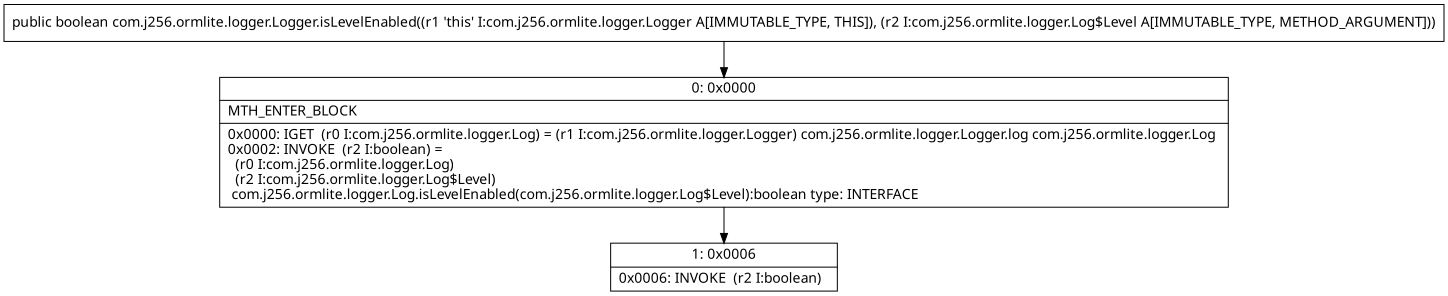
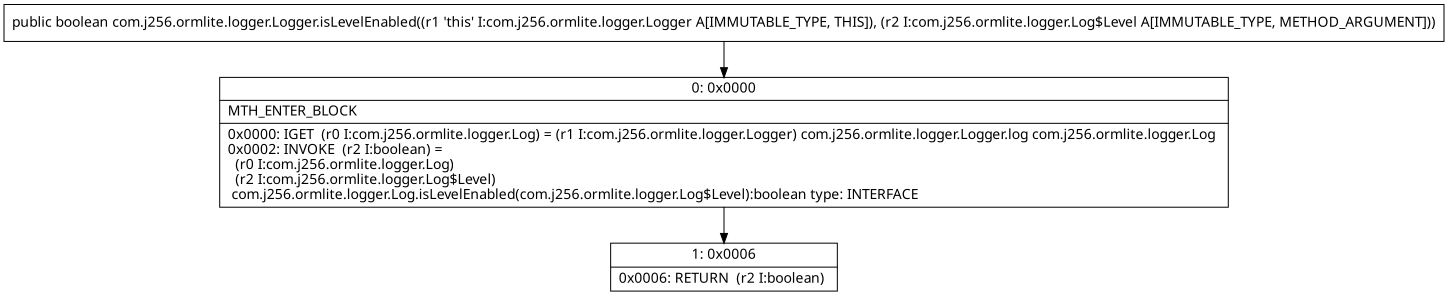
(722, 279) -> (724, 279)
